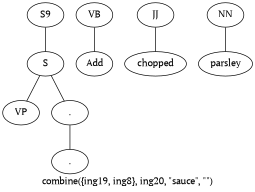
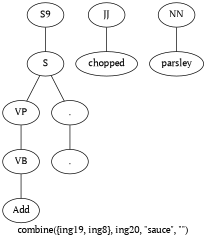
none -> (21, 137)
